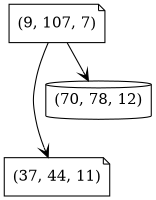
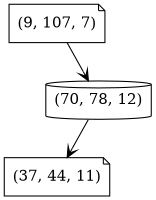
(34, 95) -> (80, 134)
